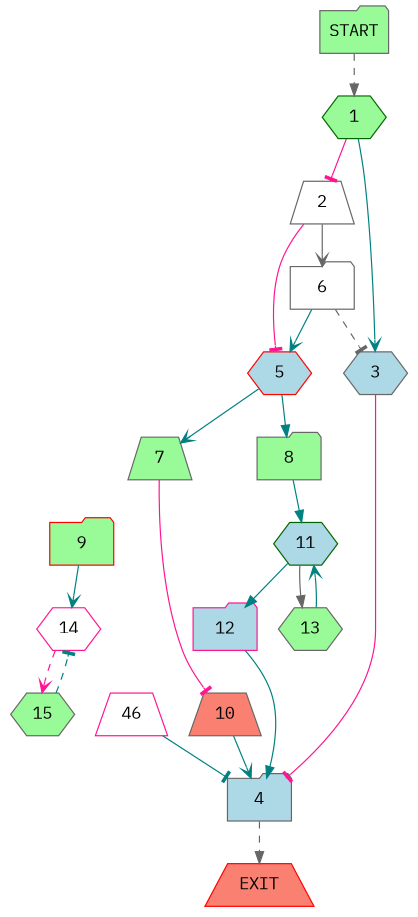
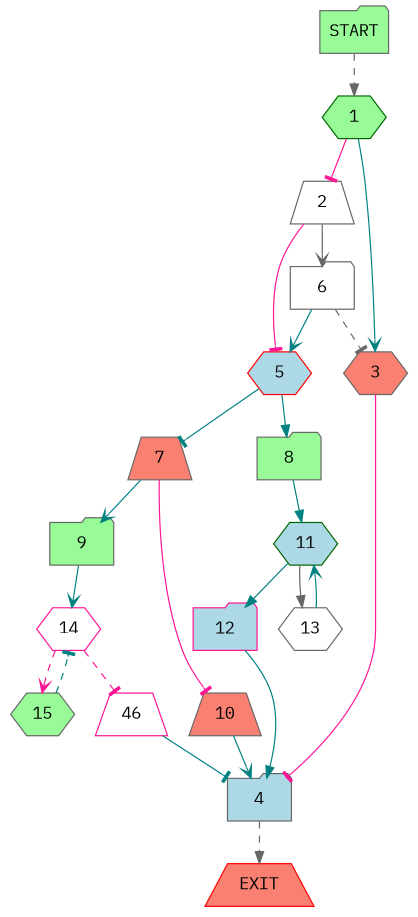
(376, 373) -> (376, 373)
(222, 414) -> (222, 414)
(160, 458) -> (160, 458)
none -> (125, 497)
(82, 544) -> (82, 544)
(310, 629) -> (310, 629)
none -> (98, 669)
